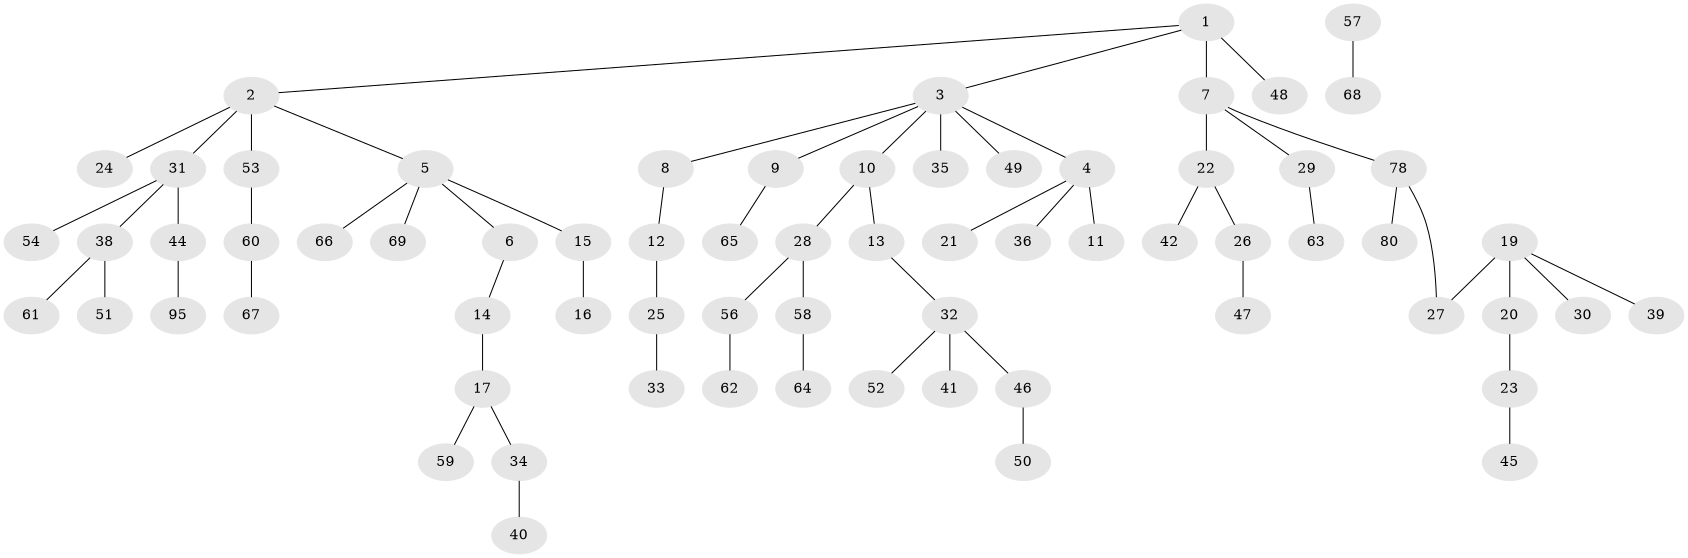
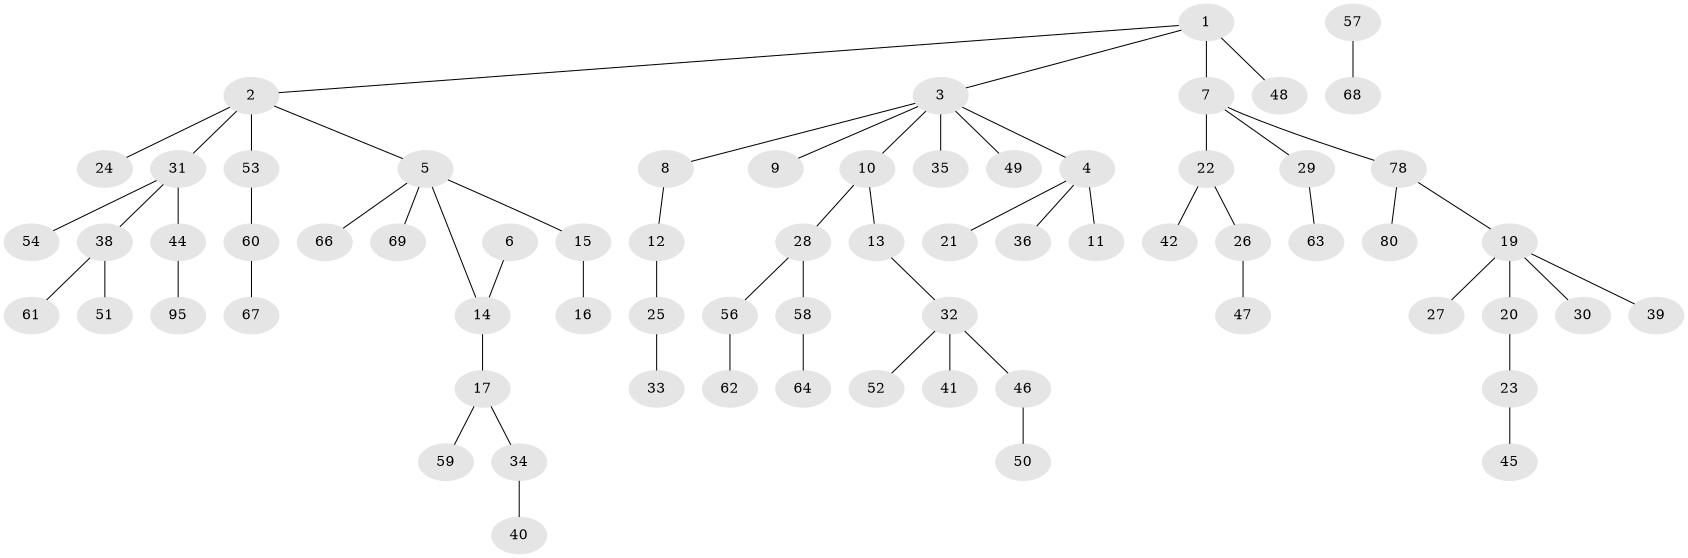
(468, 206) -> (454, 242)
(1430, 240) -> (1454, 206)
(730, 242) -> none
